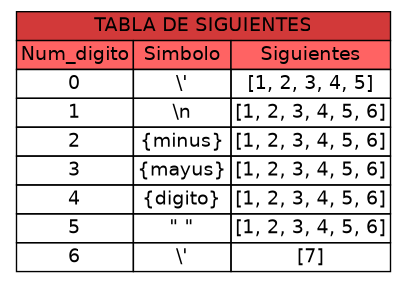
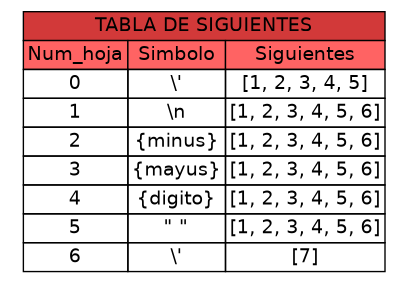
(75, 54) -> (76, 54)
